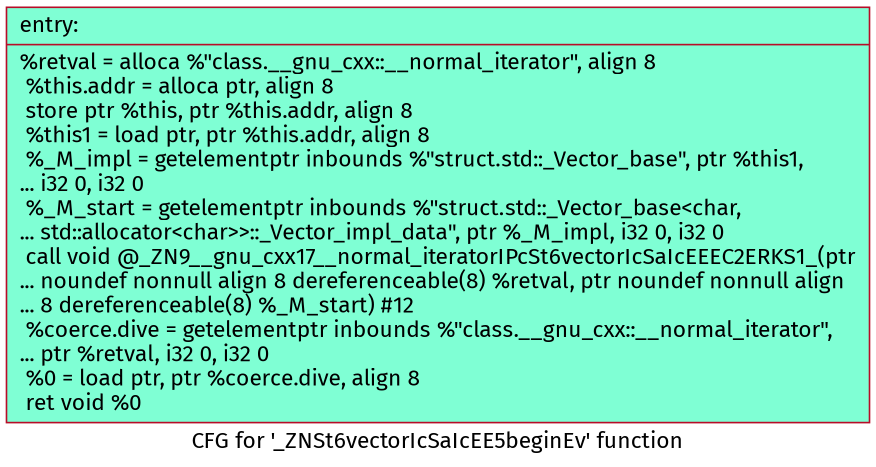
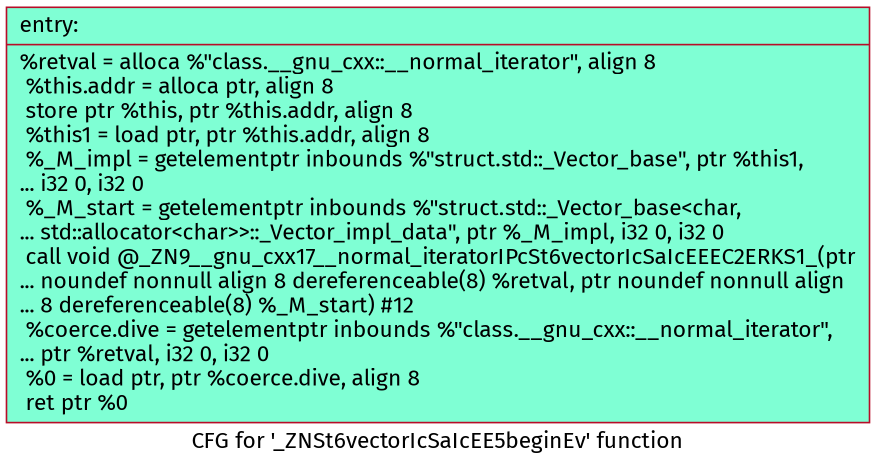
(81, 403) -> (74, 403)
